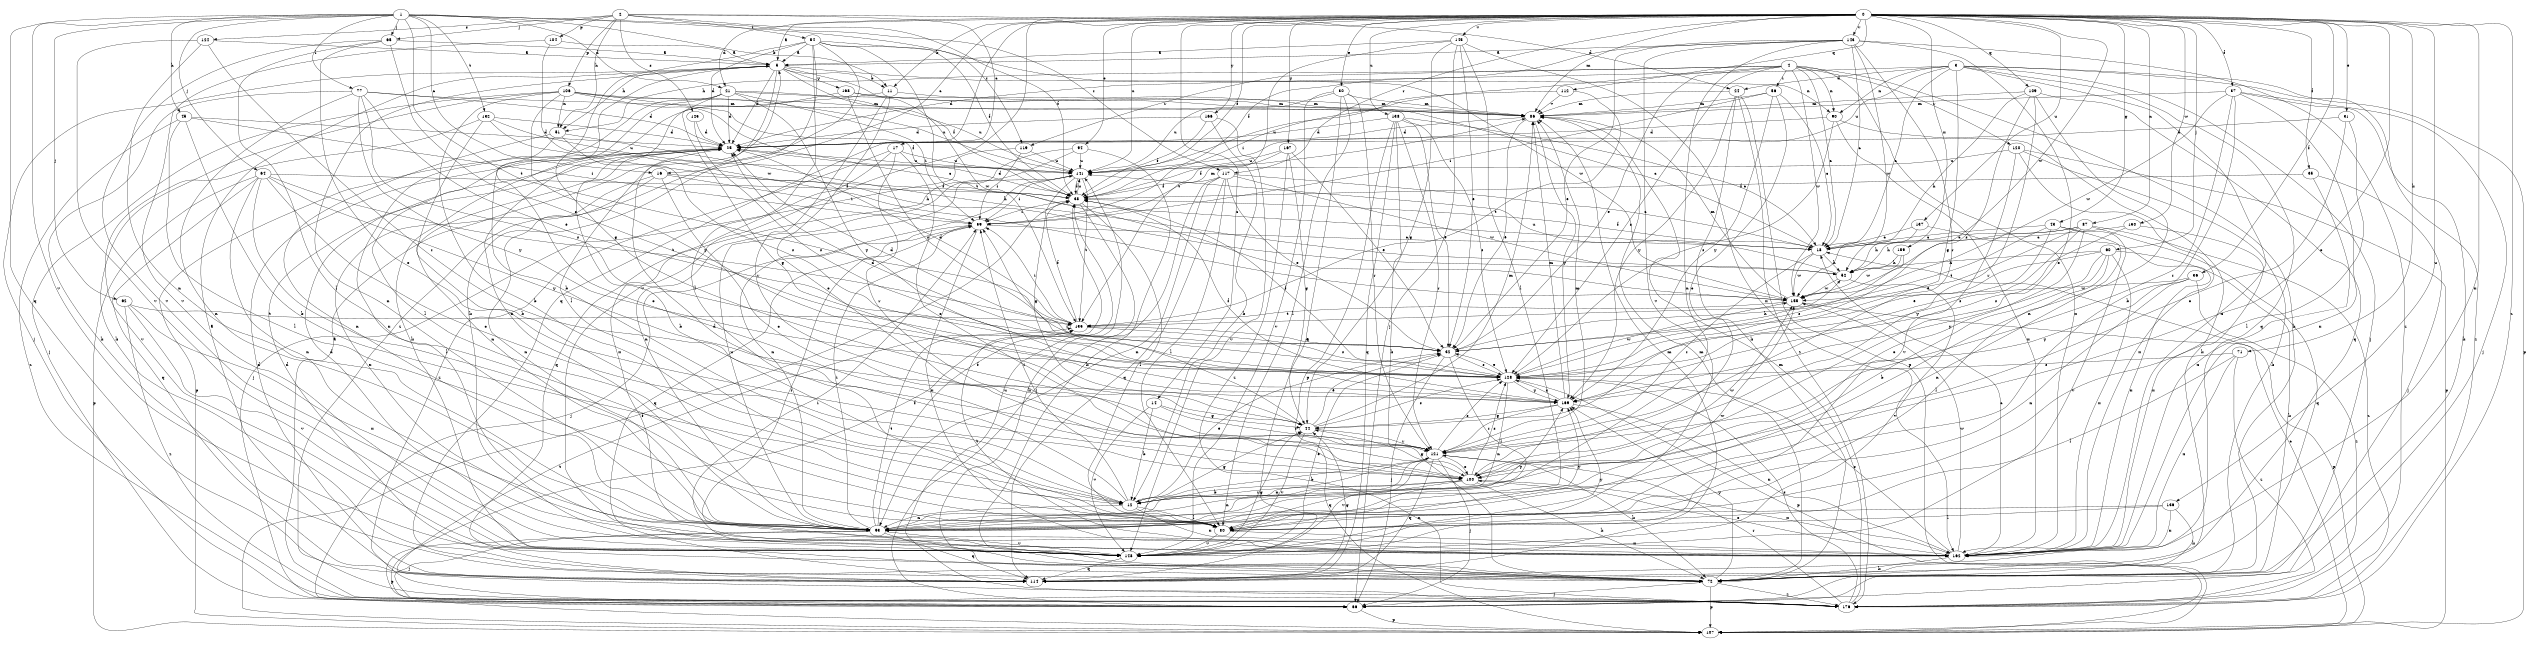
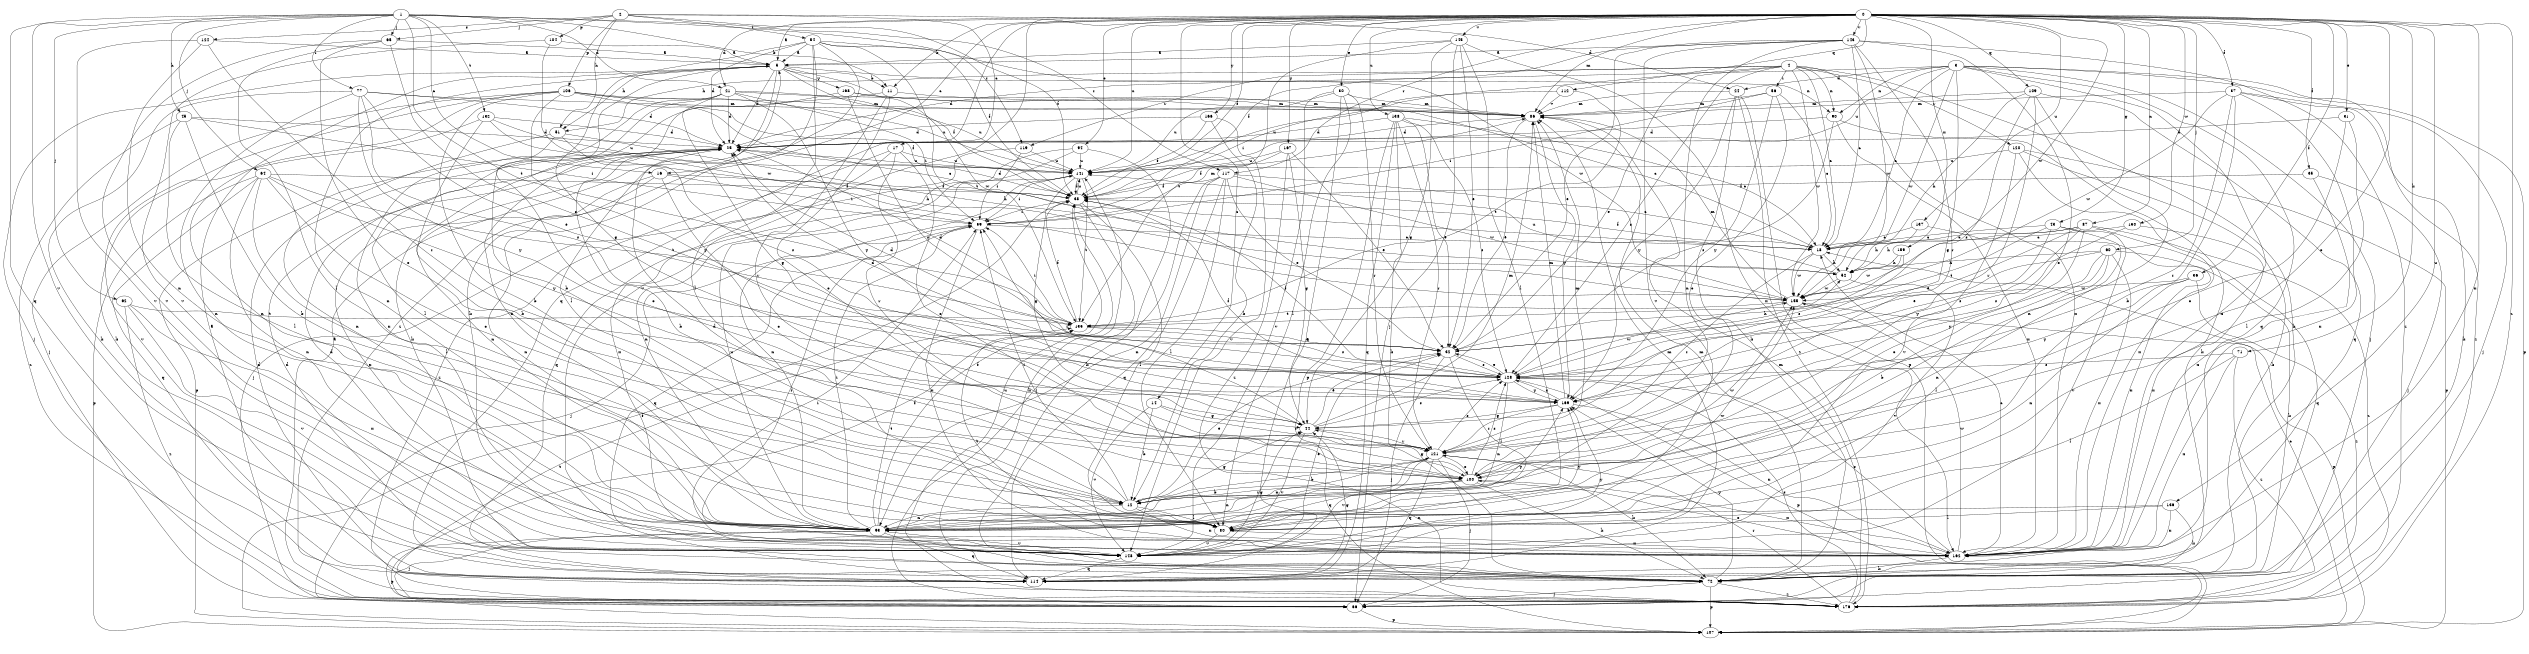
(561, 111) -> (293, 336)
(695, 117) -> none
none -> (1901, 204)
